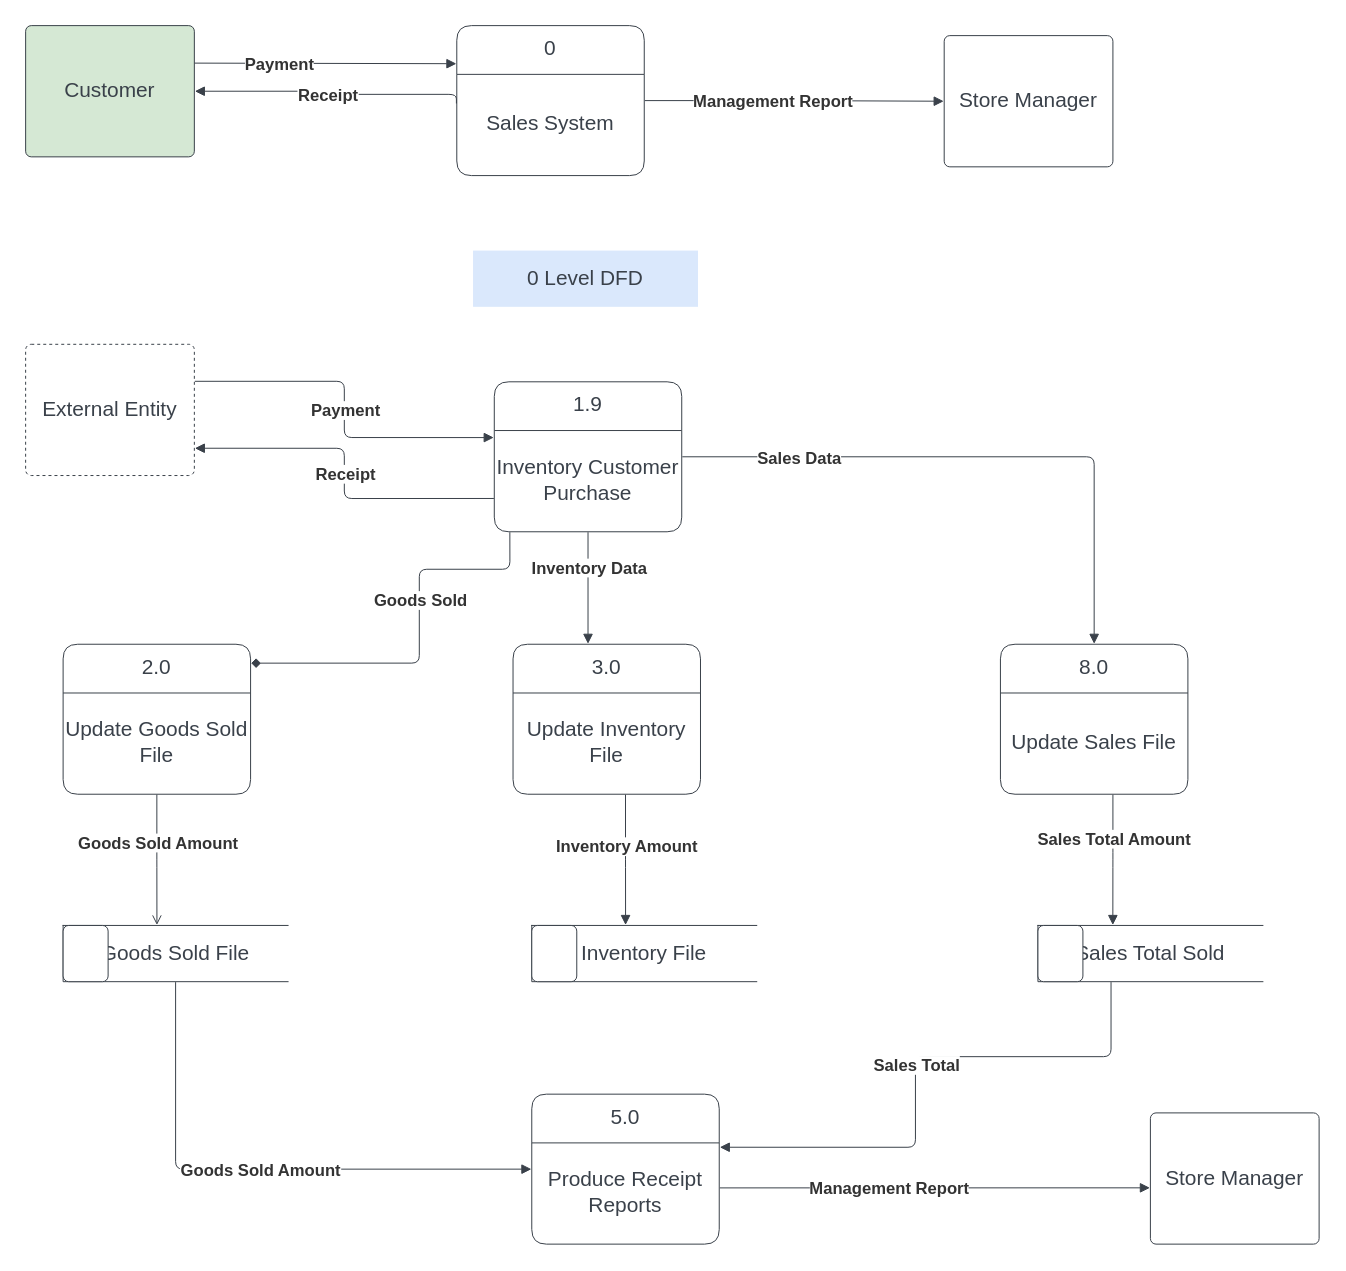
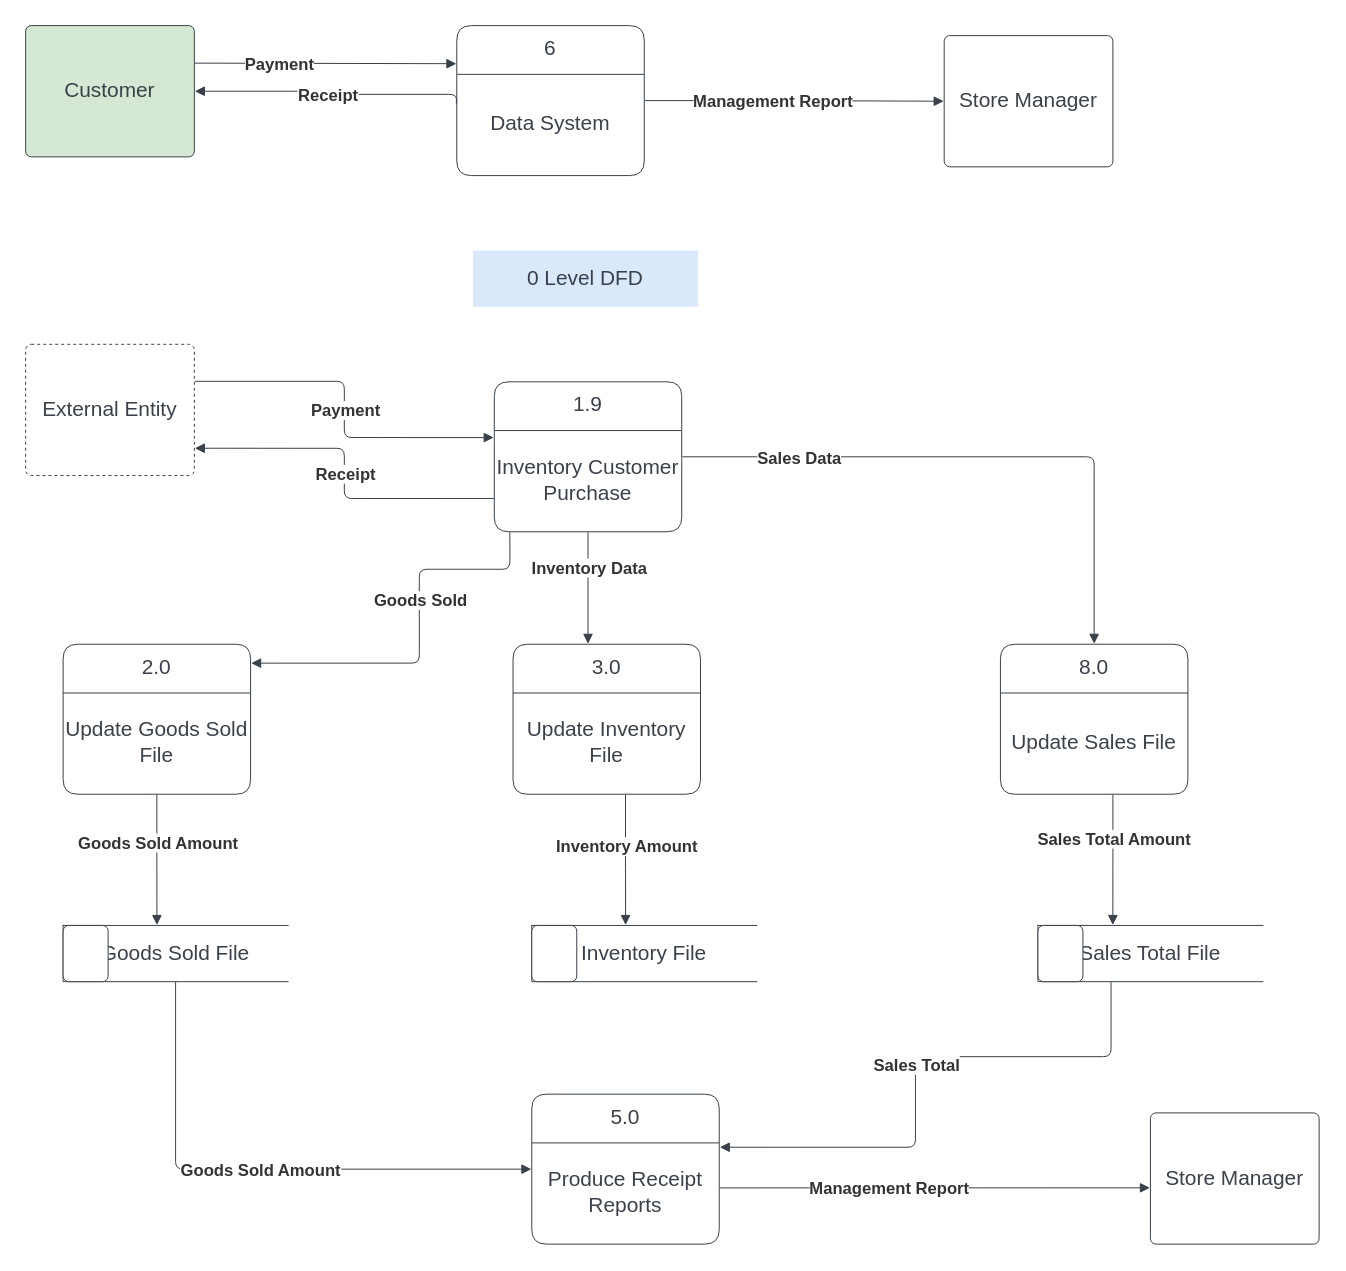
(551, 51) -> (551, 51)
(551, 126) -> (551, 126)
(261, 663) -> (262, 663)
(157, 917) -> (157, 914)
(1151, 954) -> (1151, 954)
